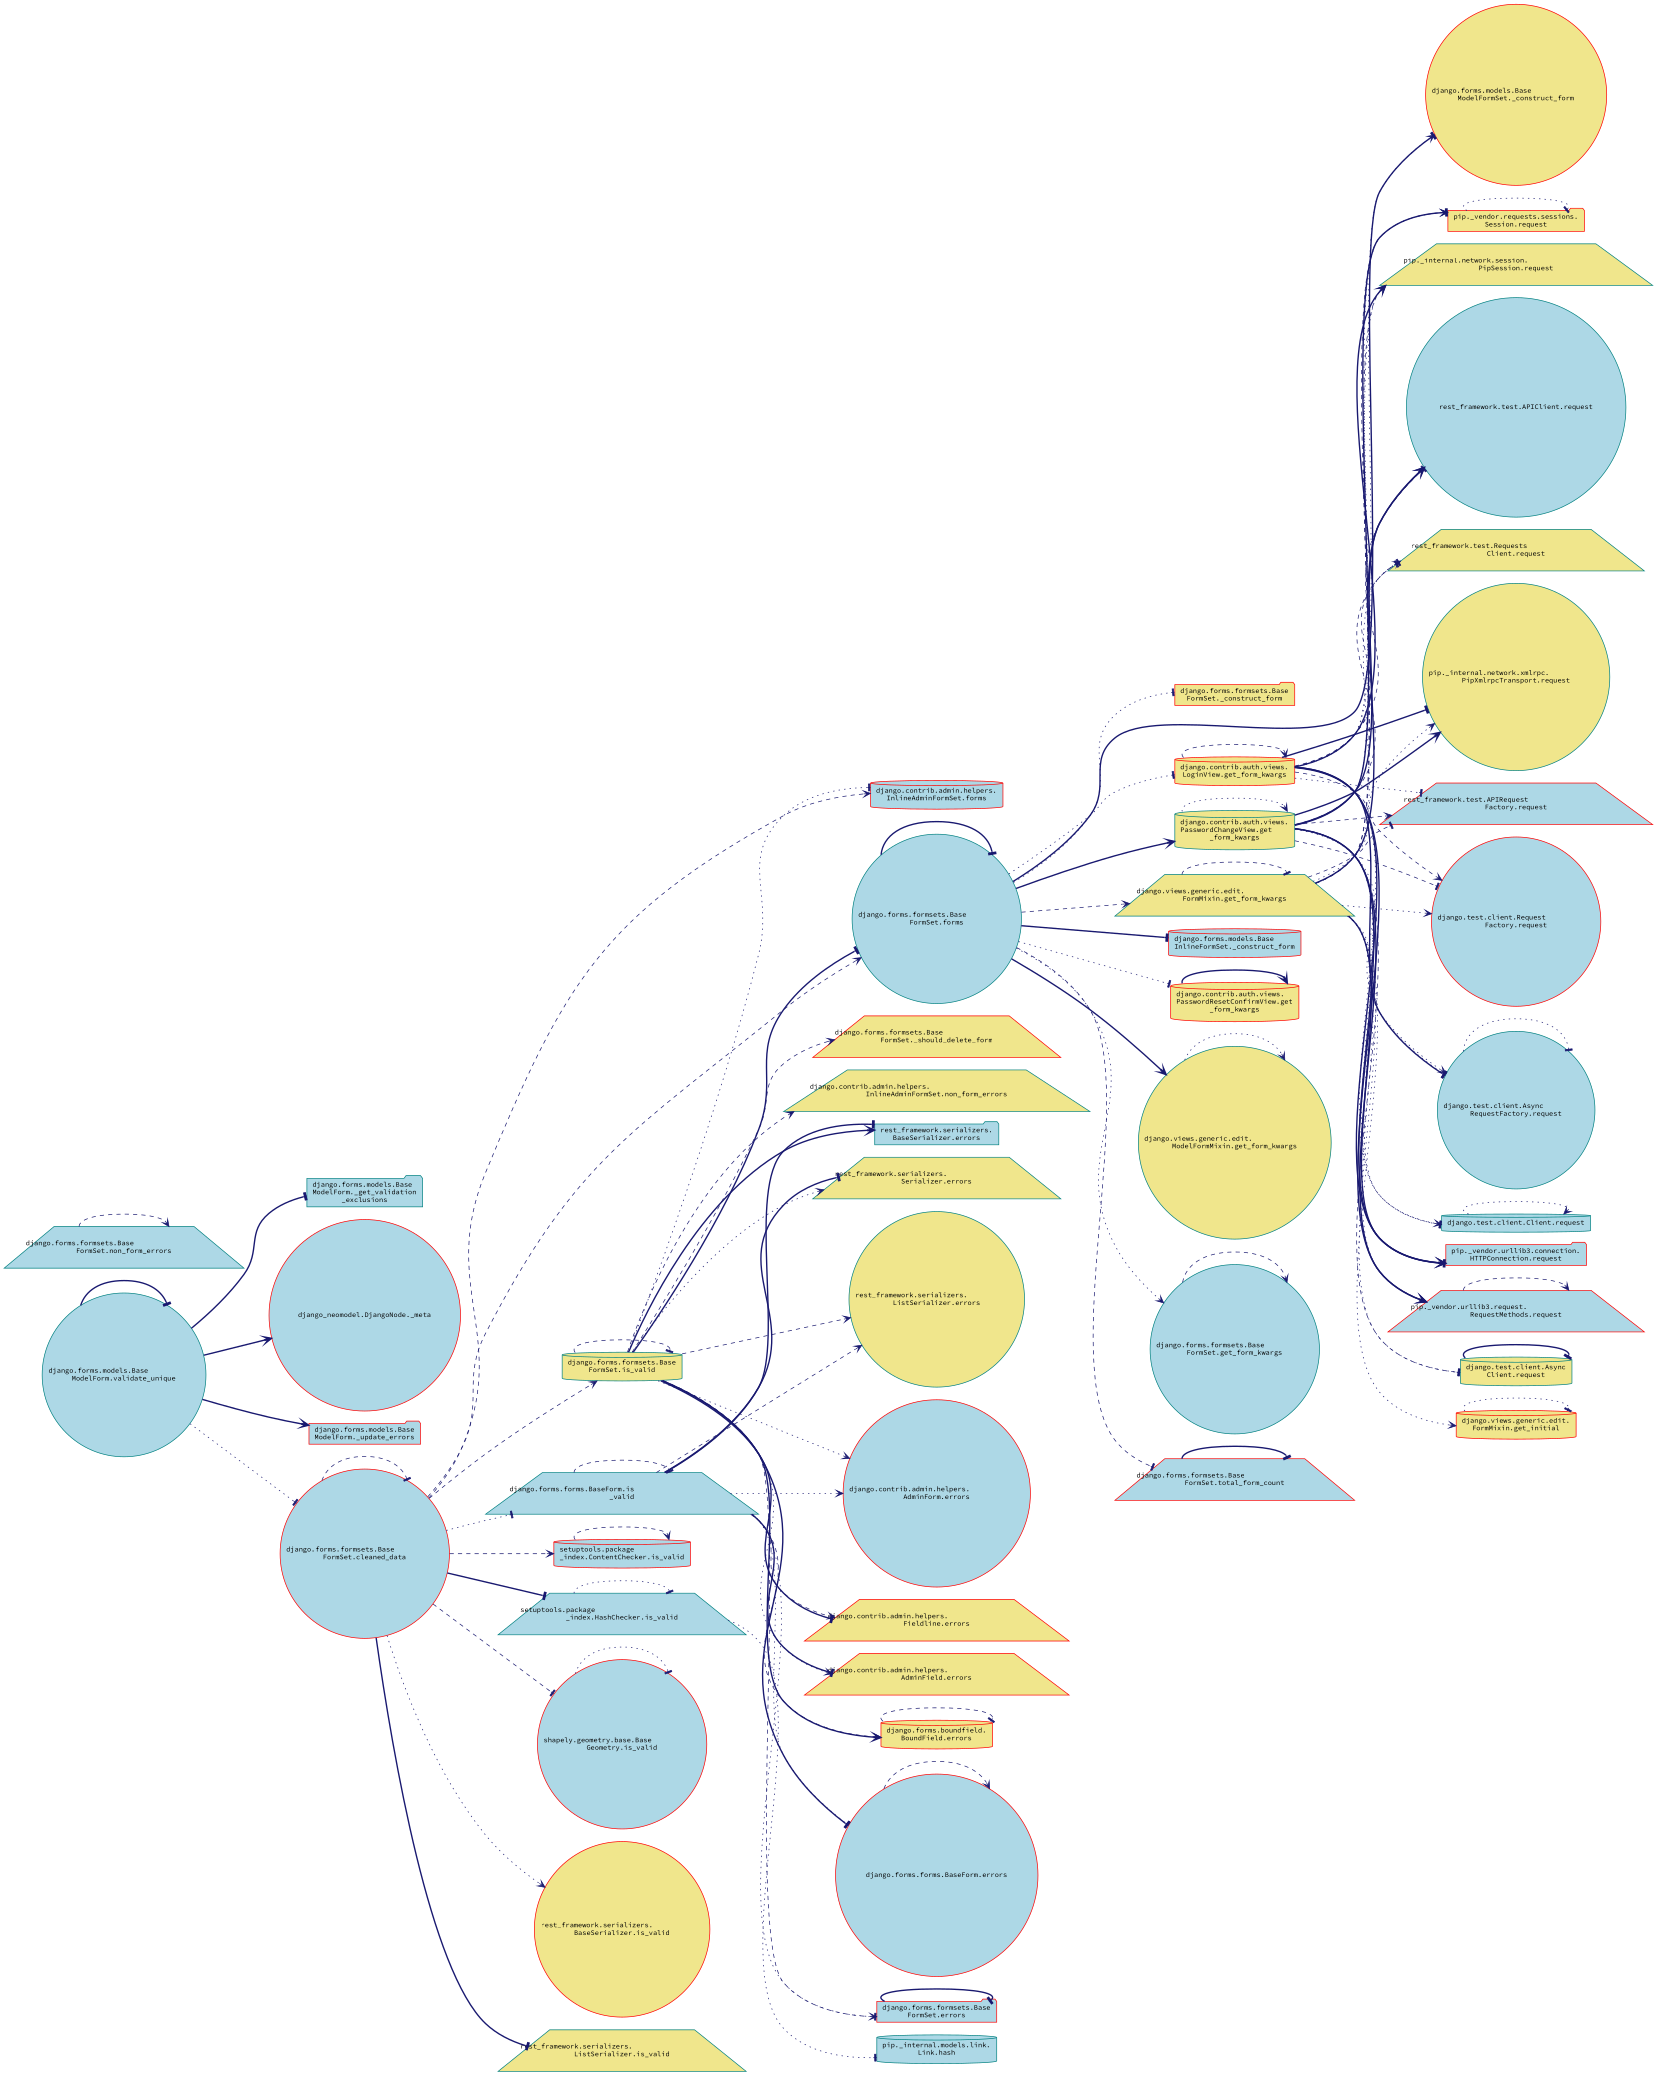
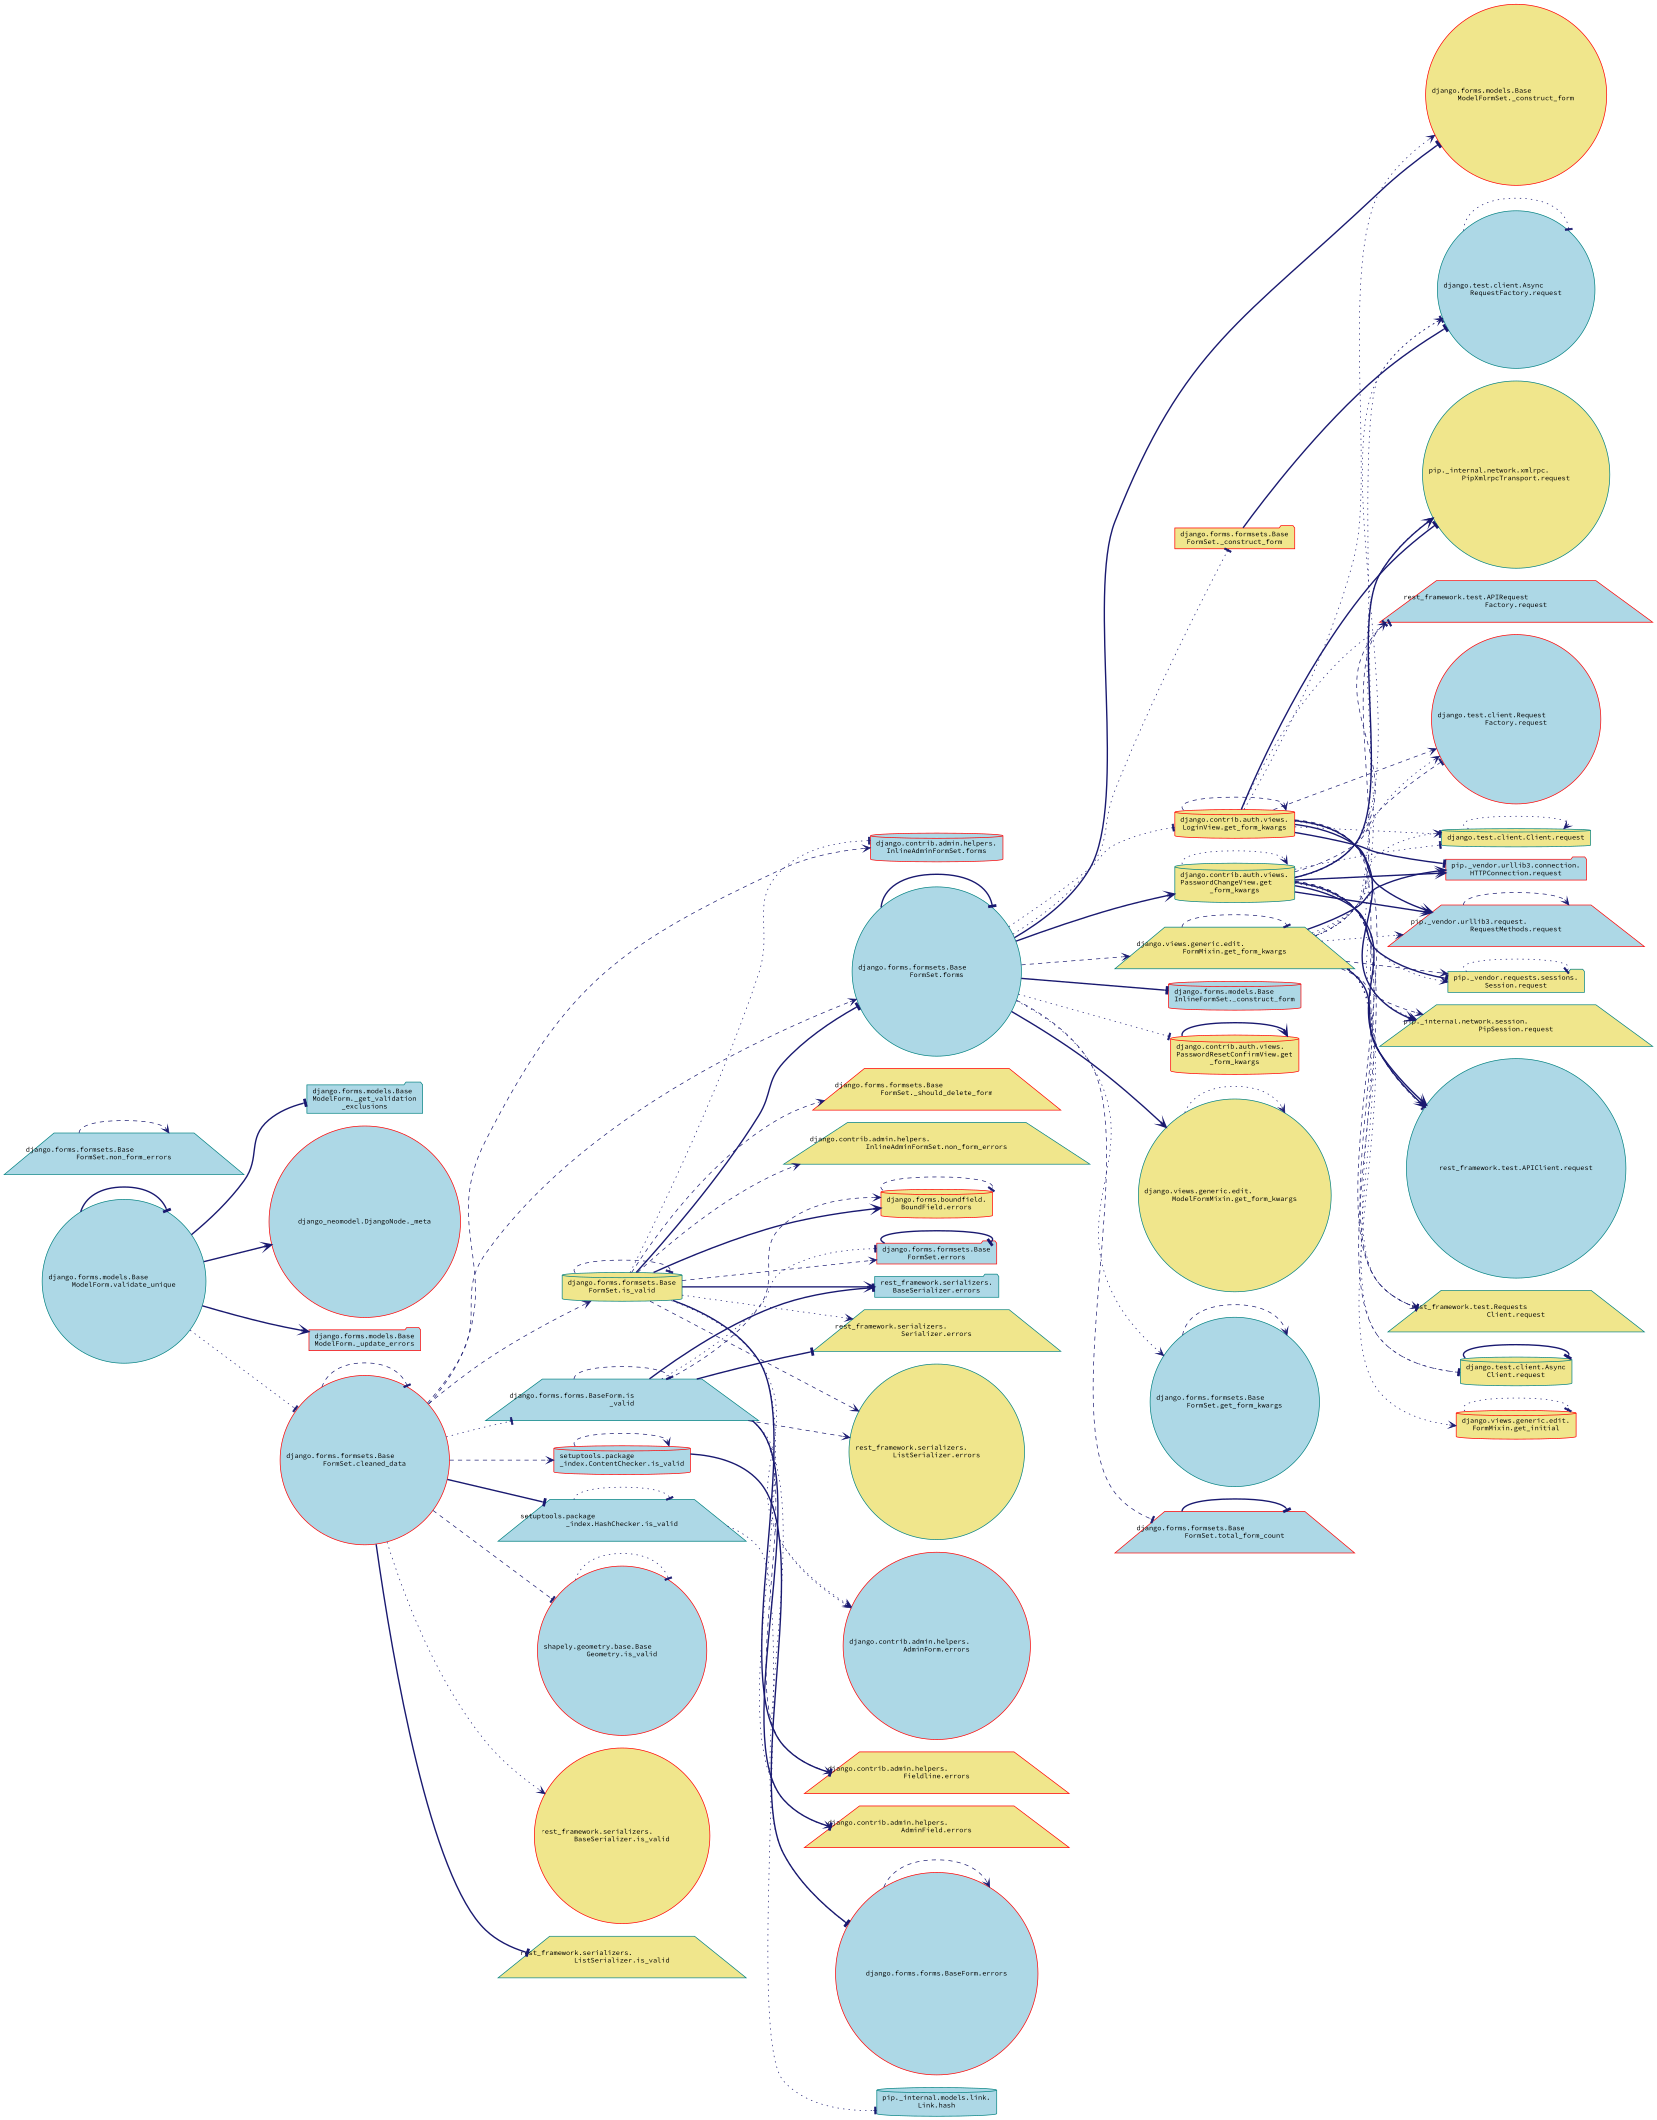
(1516, 221) -> (1516, 982)
(1370, 912) -> (1334, 419)
(1516, 1223) -> (1516, 838)
(782, 1550) -> (777, 1675)
